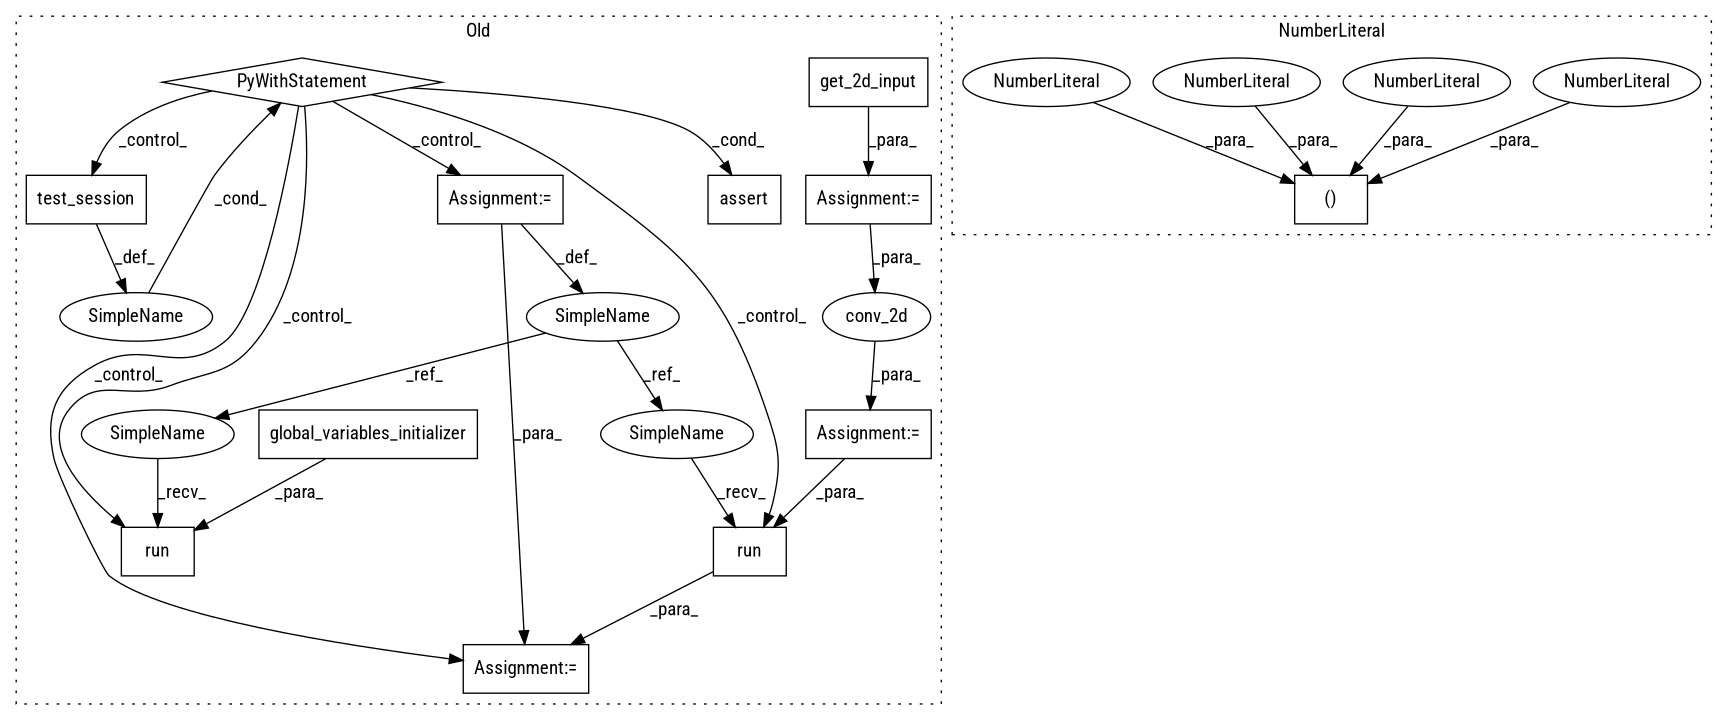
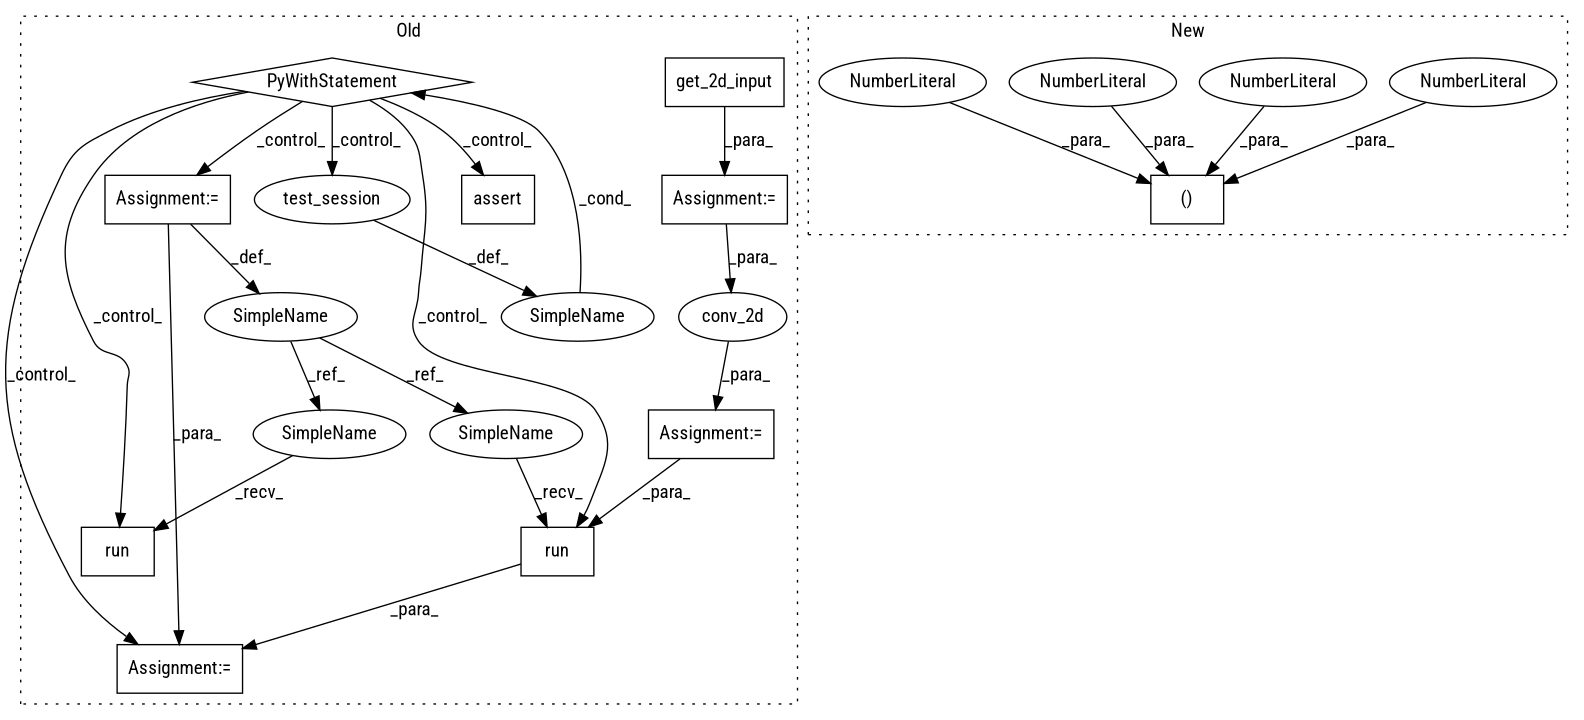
(1332, 32) -> (1188, 32)
(739, 141) -> (498, 141)
(86, 200) -> (332, 200)
(368, 434) -> none
